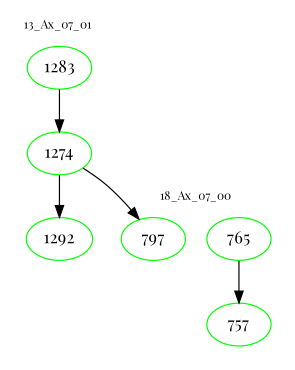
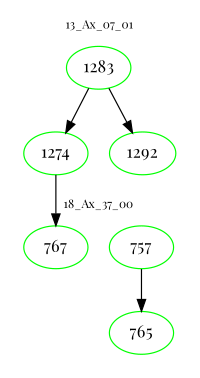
(59, 190) -> (118, 105)
(196, 197) -> (99, 205)
(153, 239) -> (56, 247)
(239, 276) -> (141, 284)
